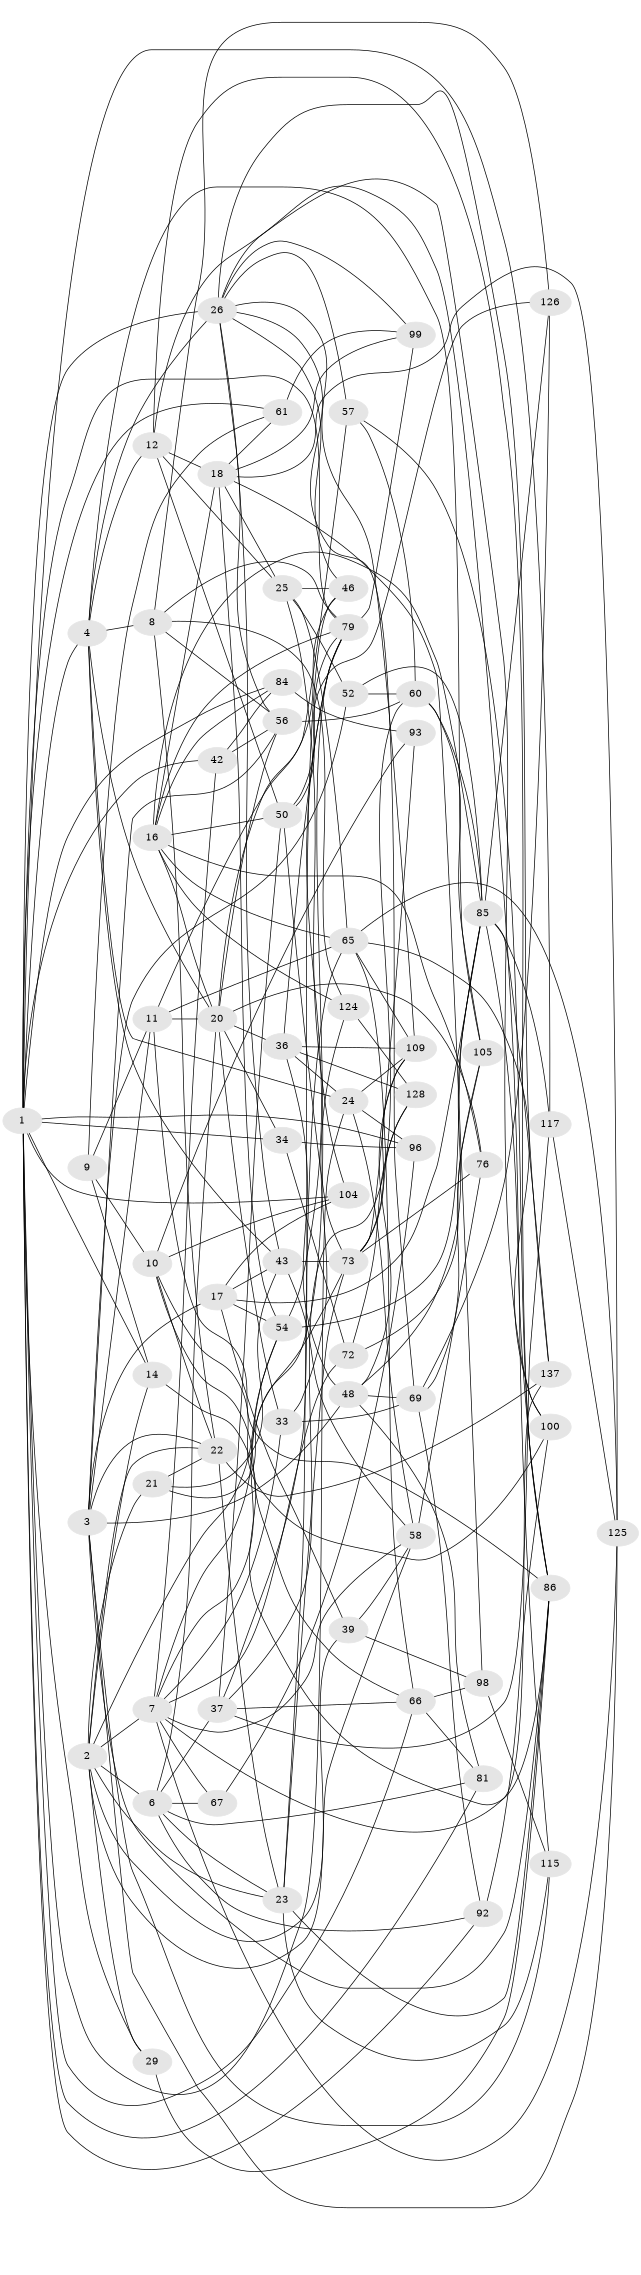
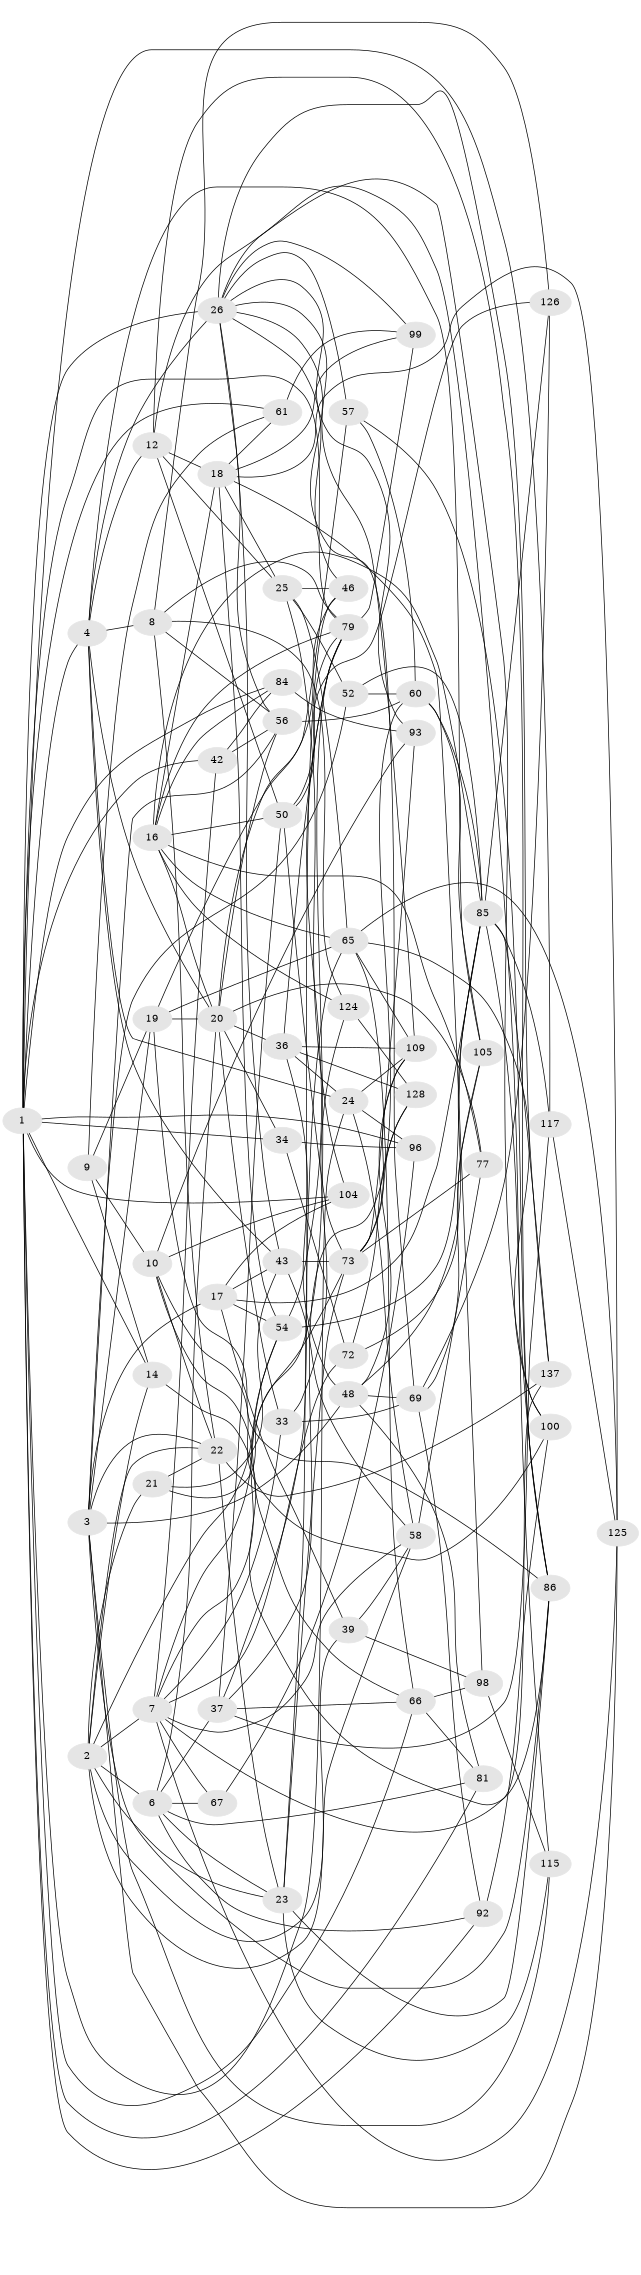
none -> (365, 457)
(152, 1019) -> (152, 1019)
(483, 1165) -> (483, 1165)
(152, 2062) -> none
